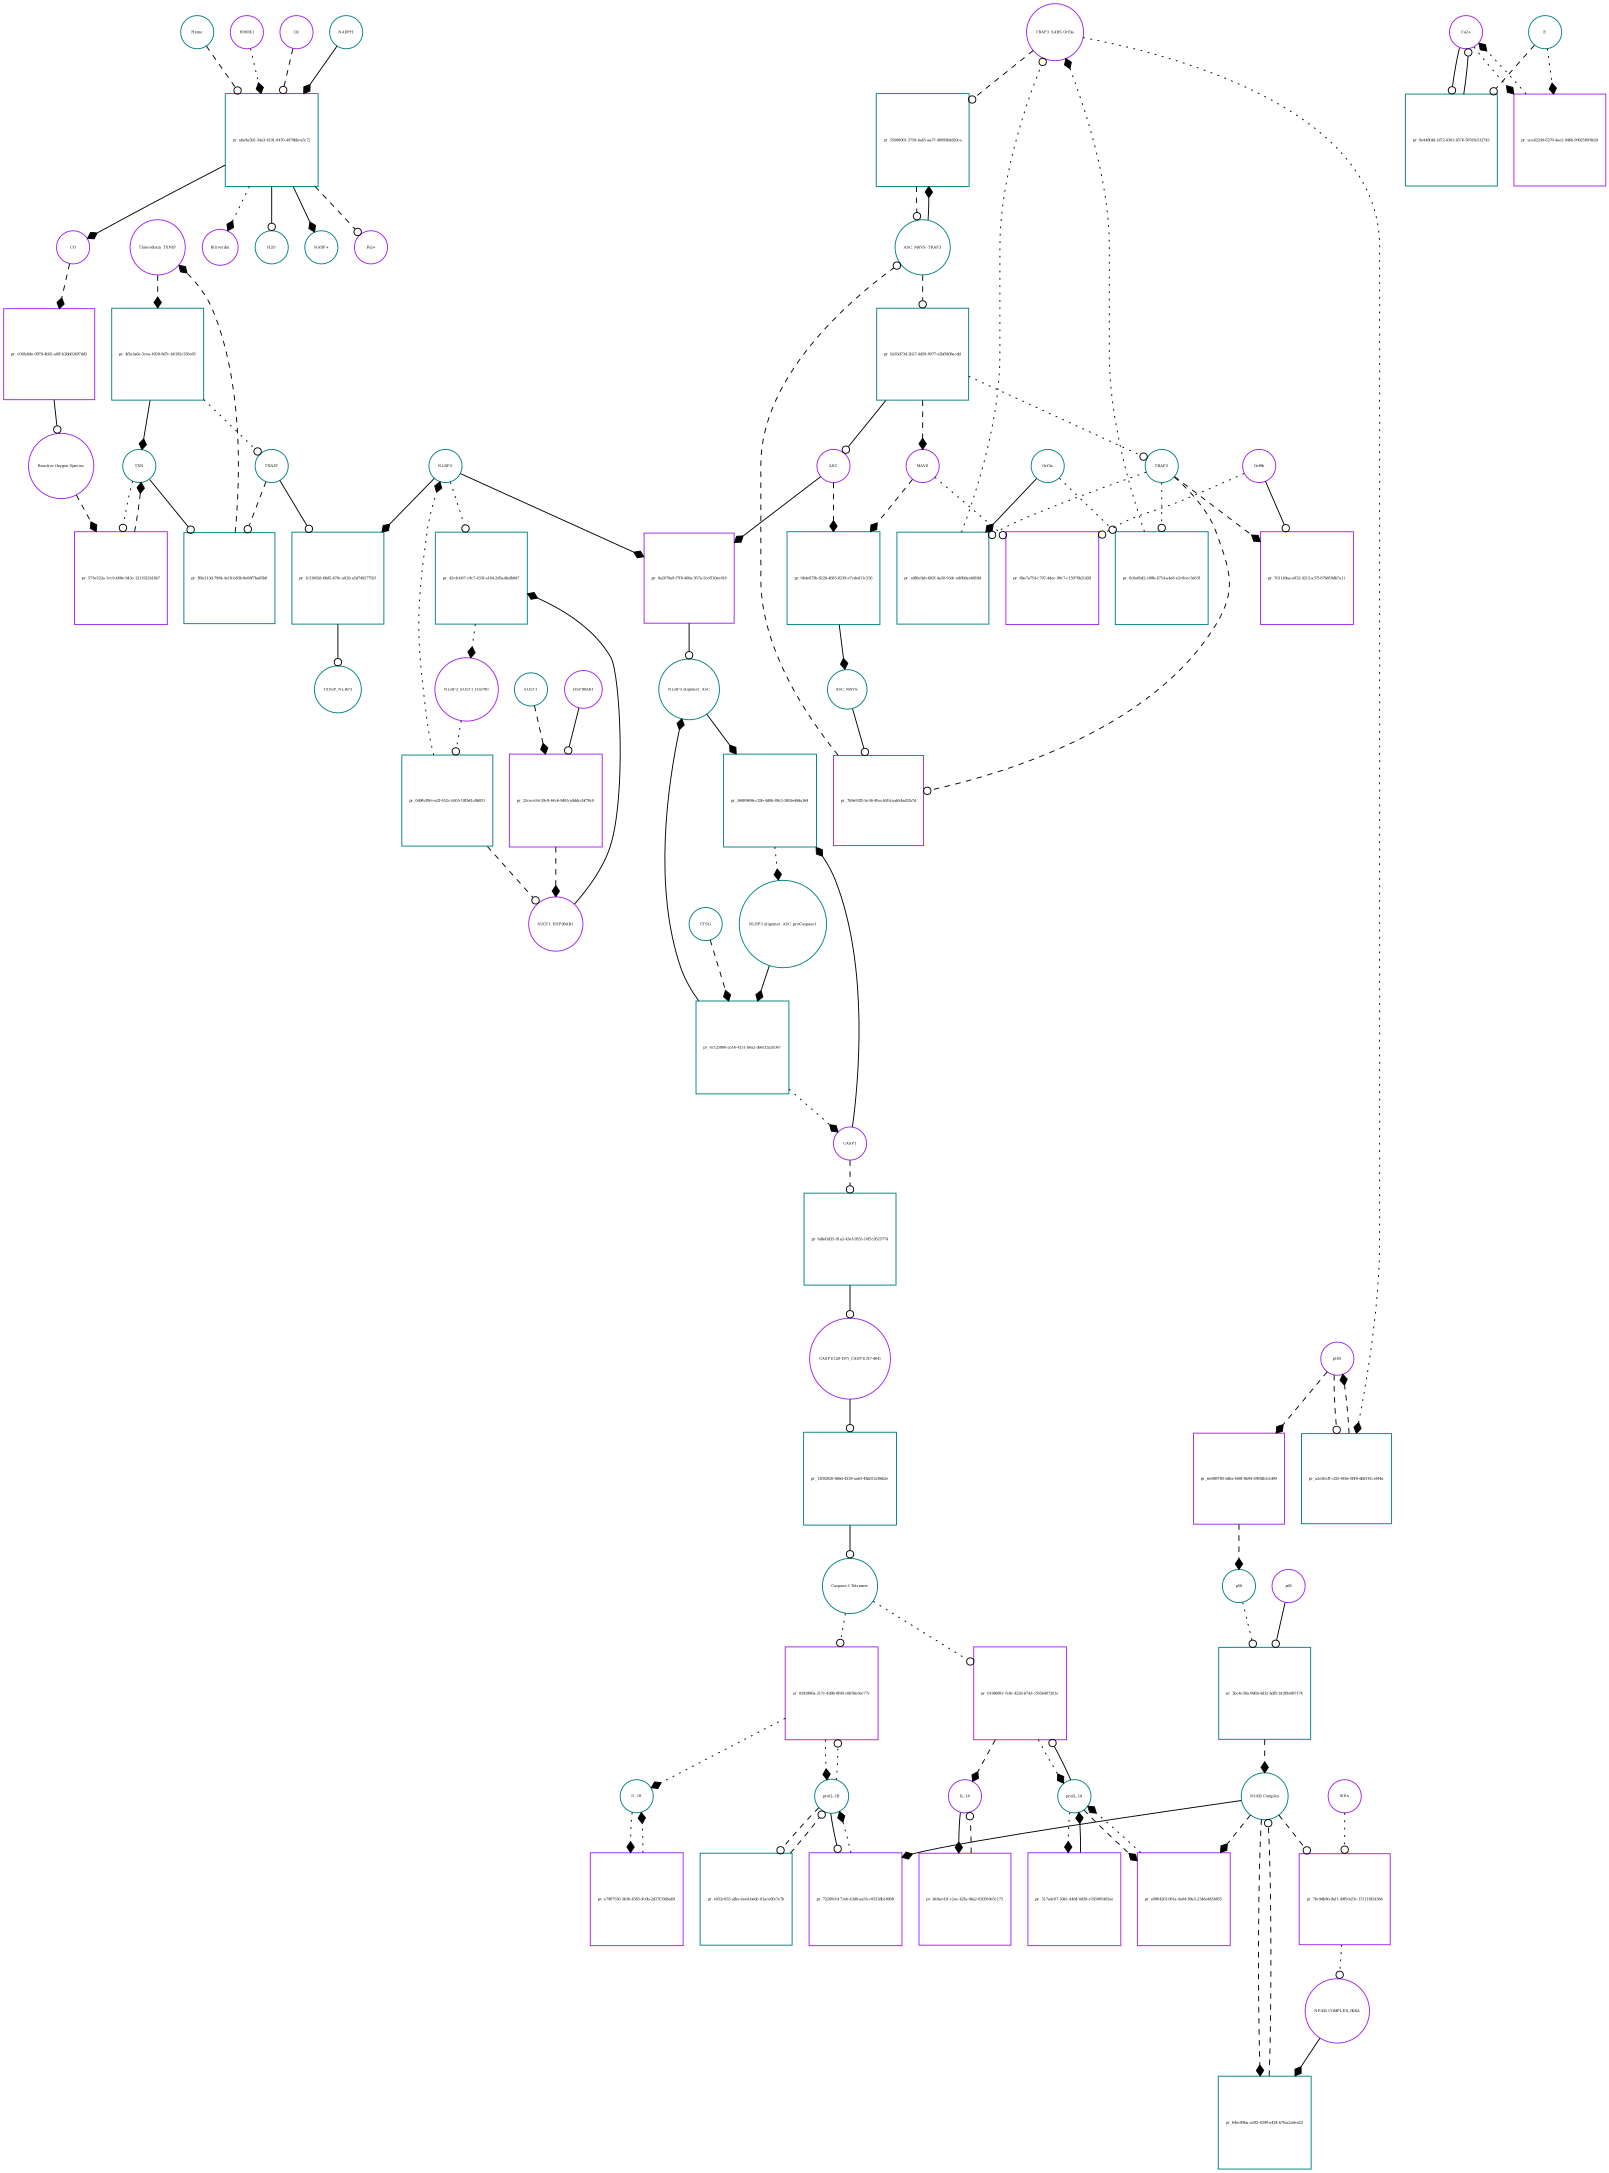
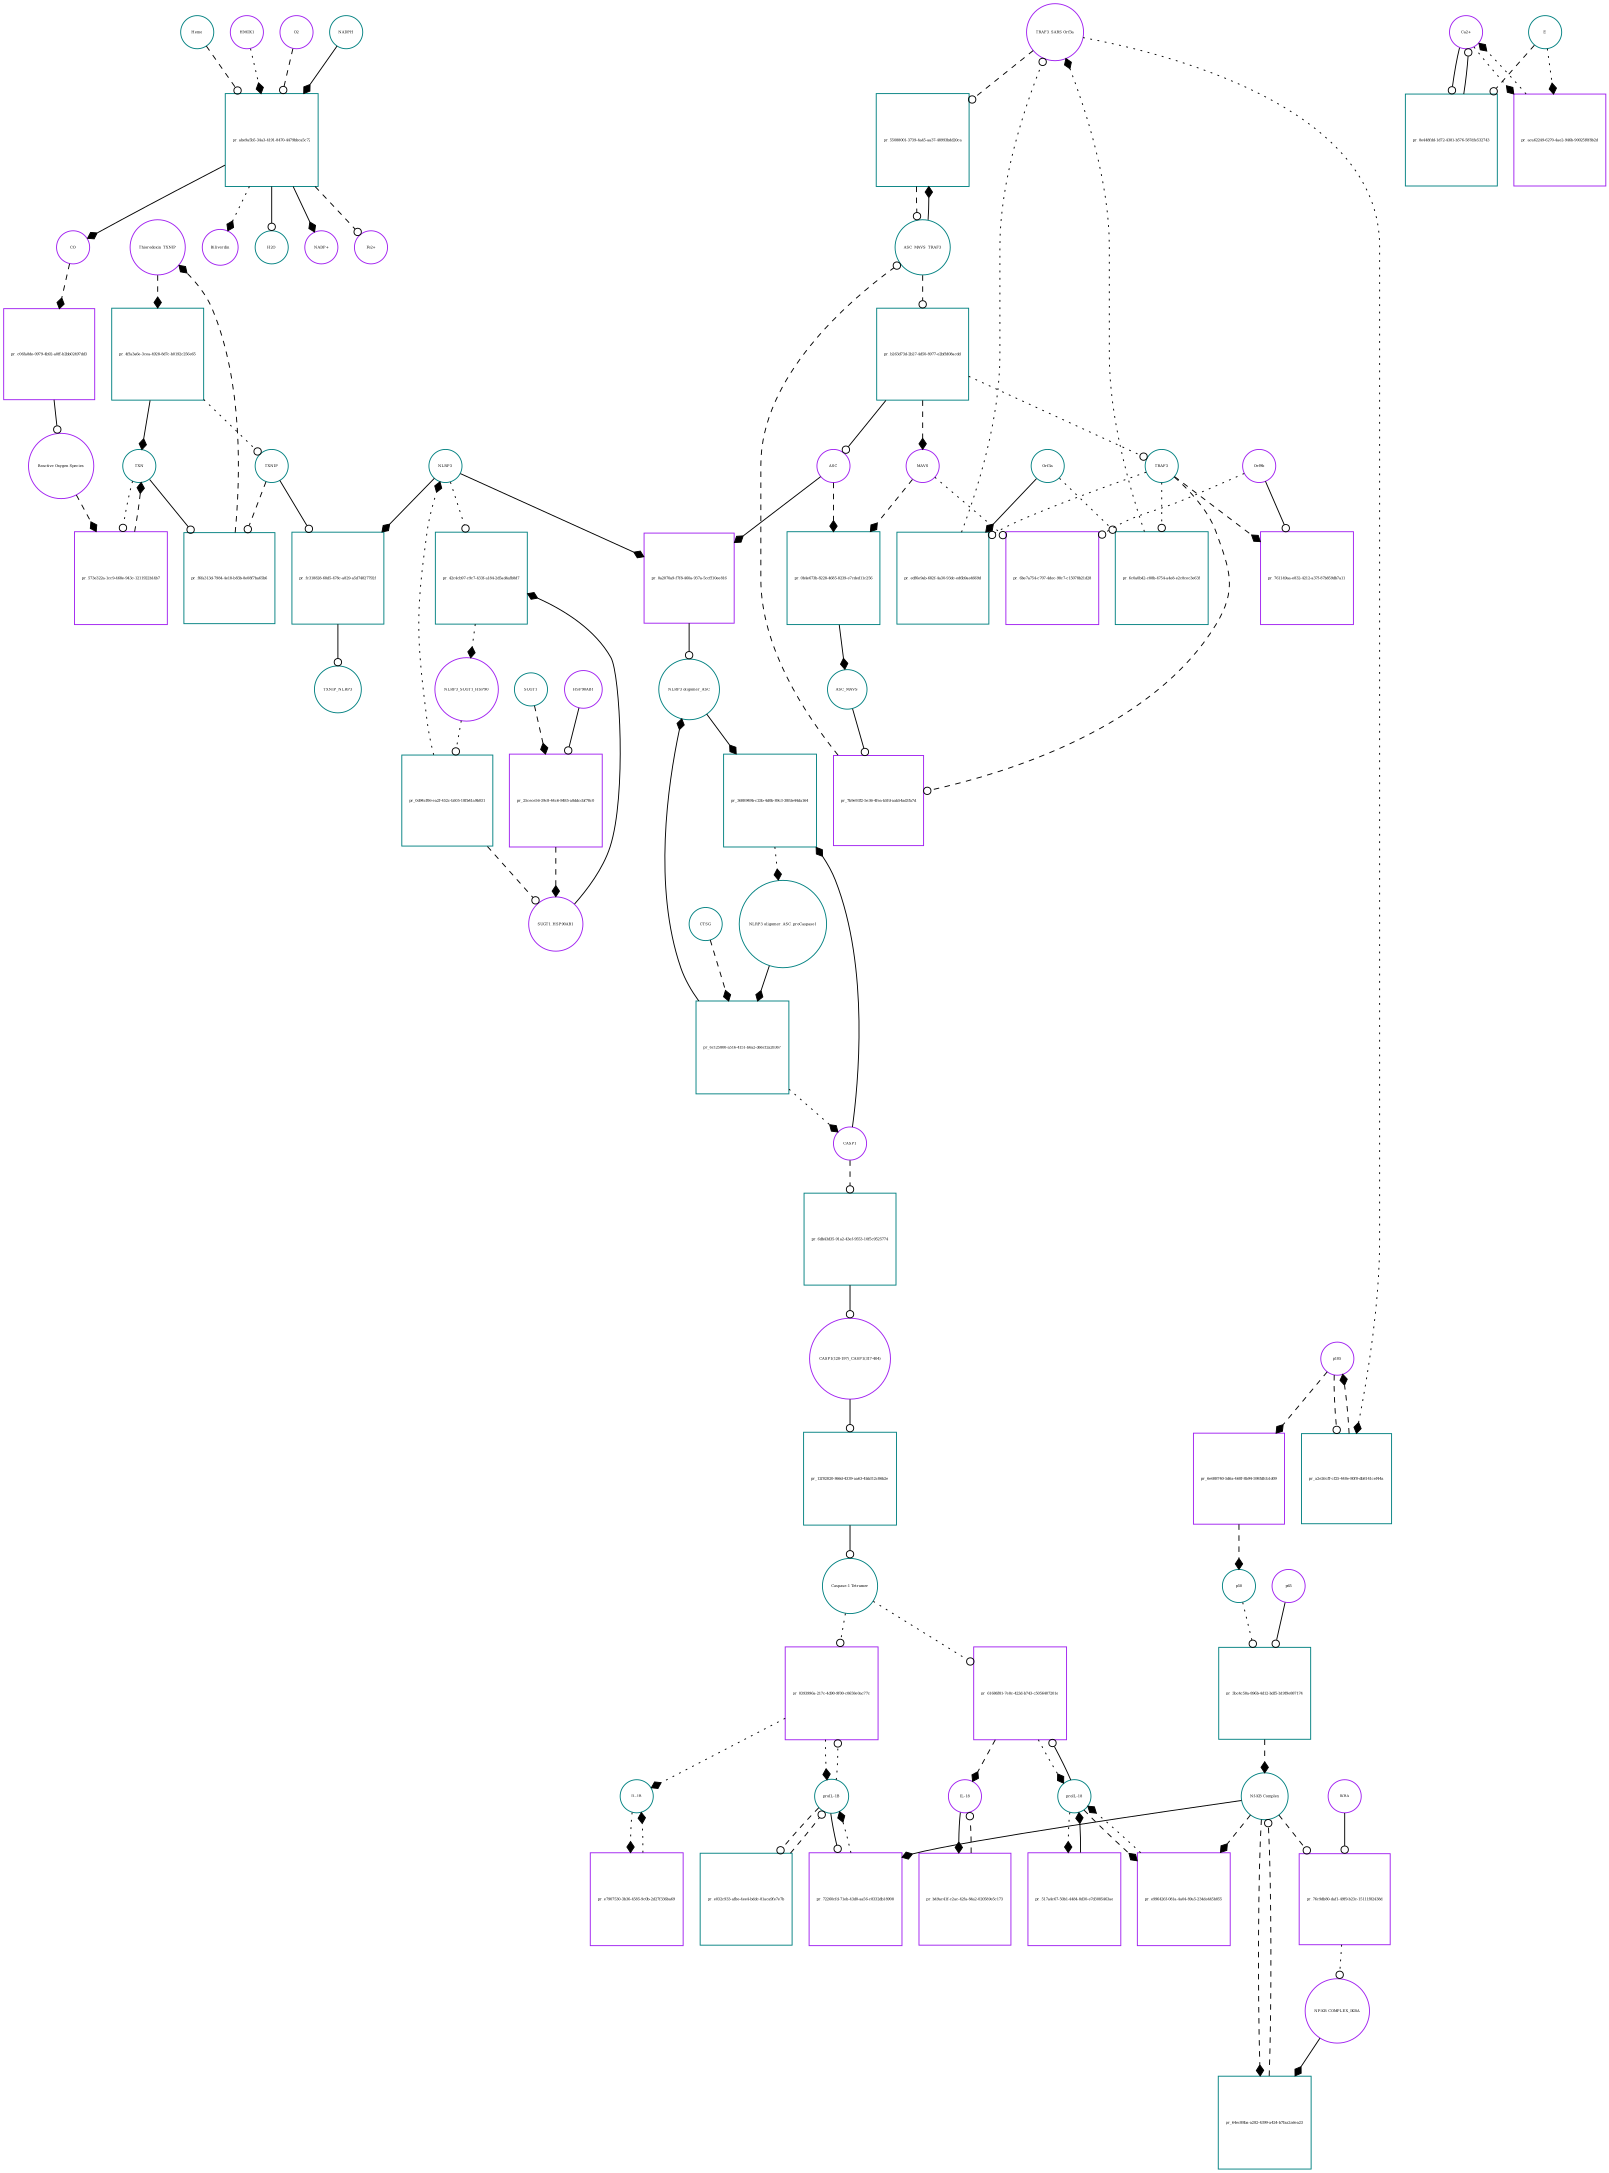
(321, 247) -> (321, 247)
(1345, 1829) -> (1345, 1829)
